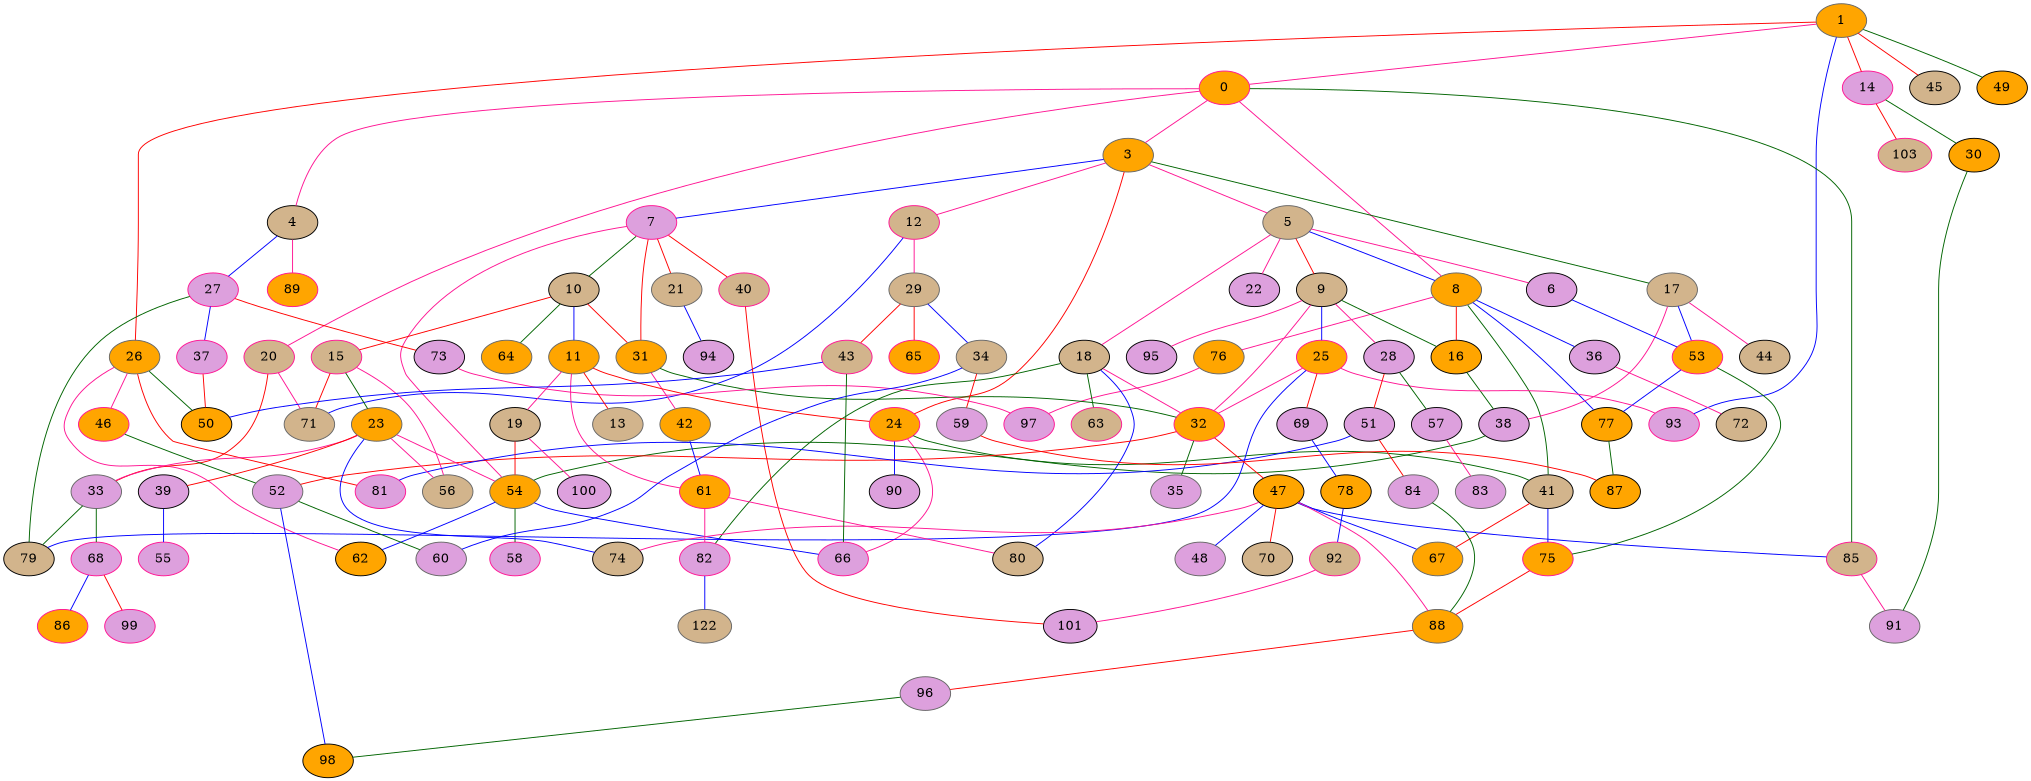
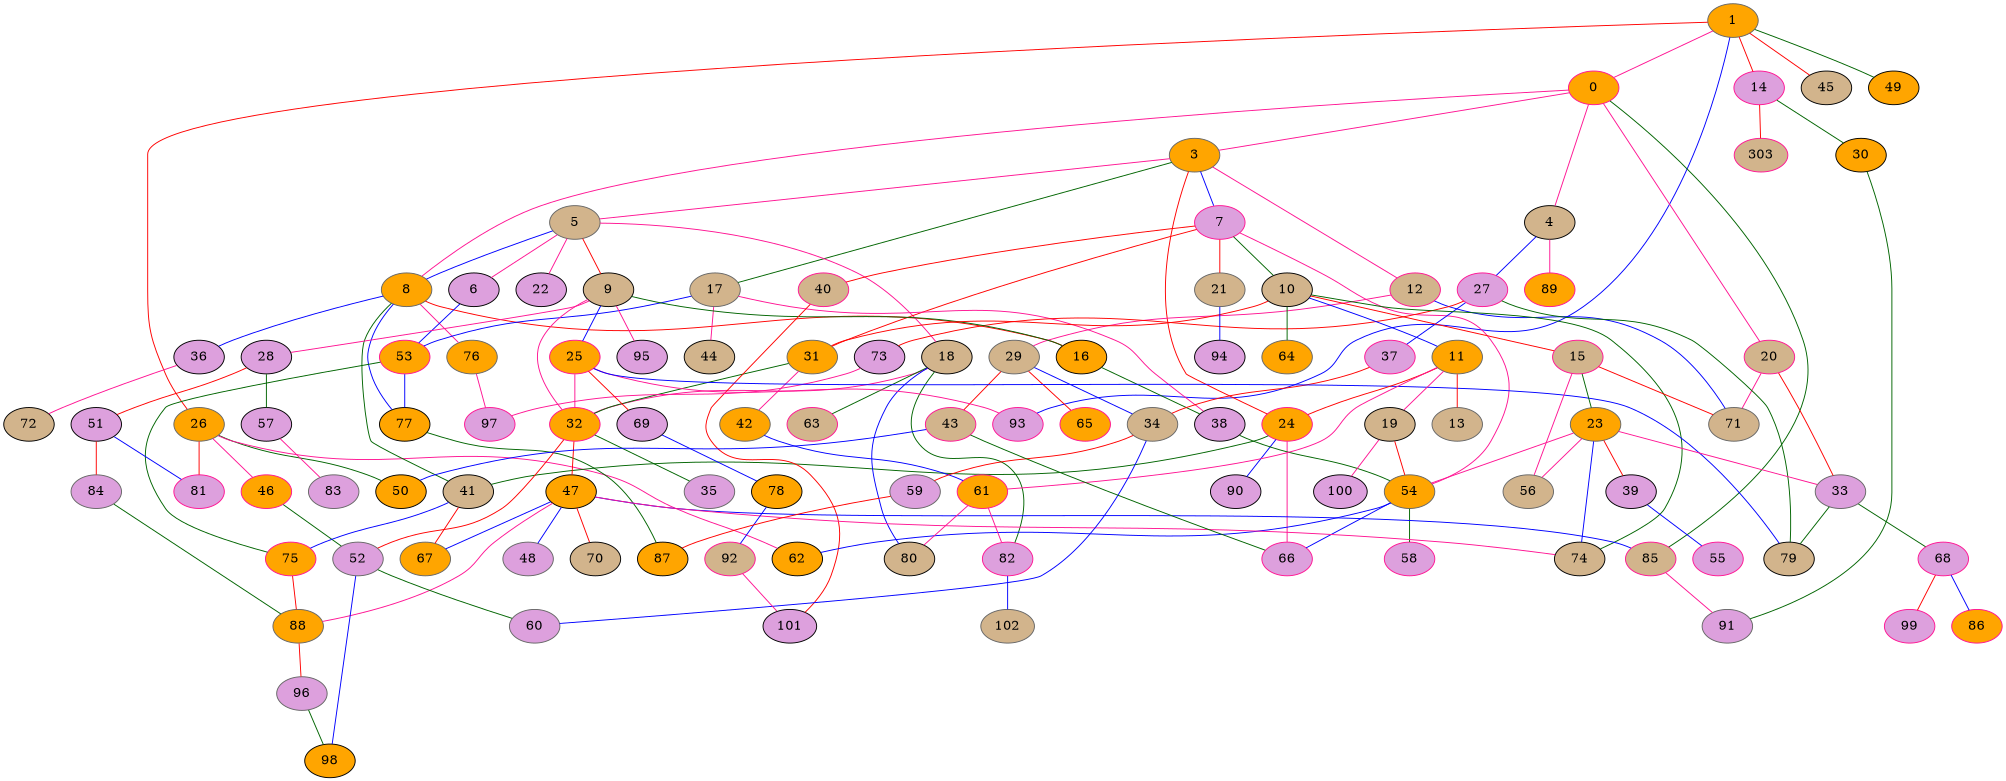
(1905, 155) -> (1761, 155)
none -> (1597, 333)
(204, 391) -> (1271, 390)
(705, 626) -> (1008, 626)
